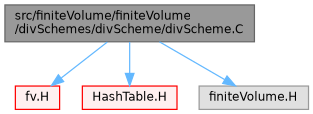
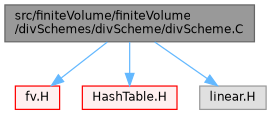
(254, 98) -> (233, 98)
